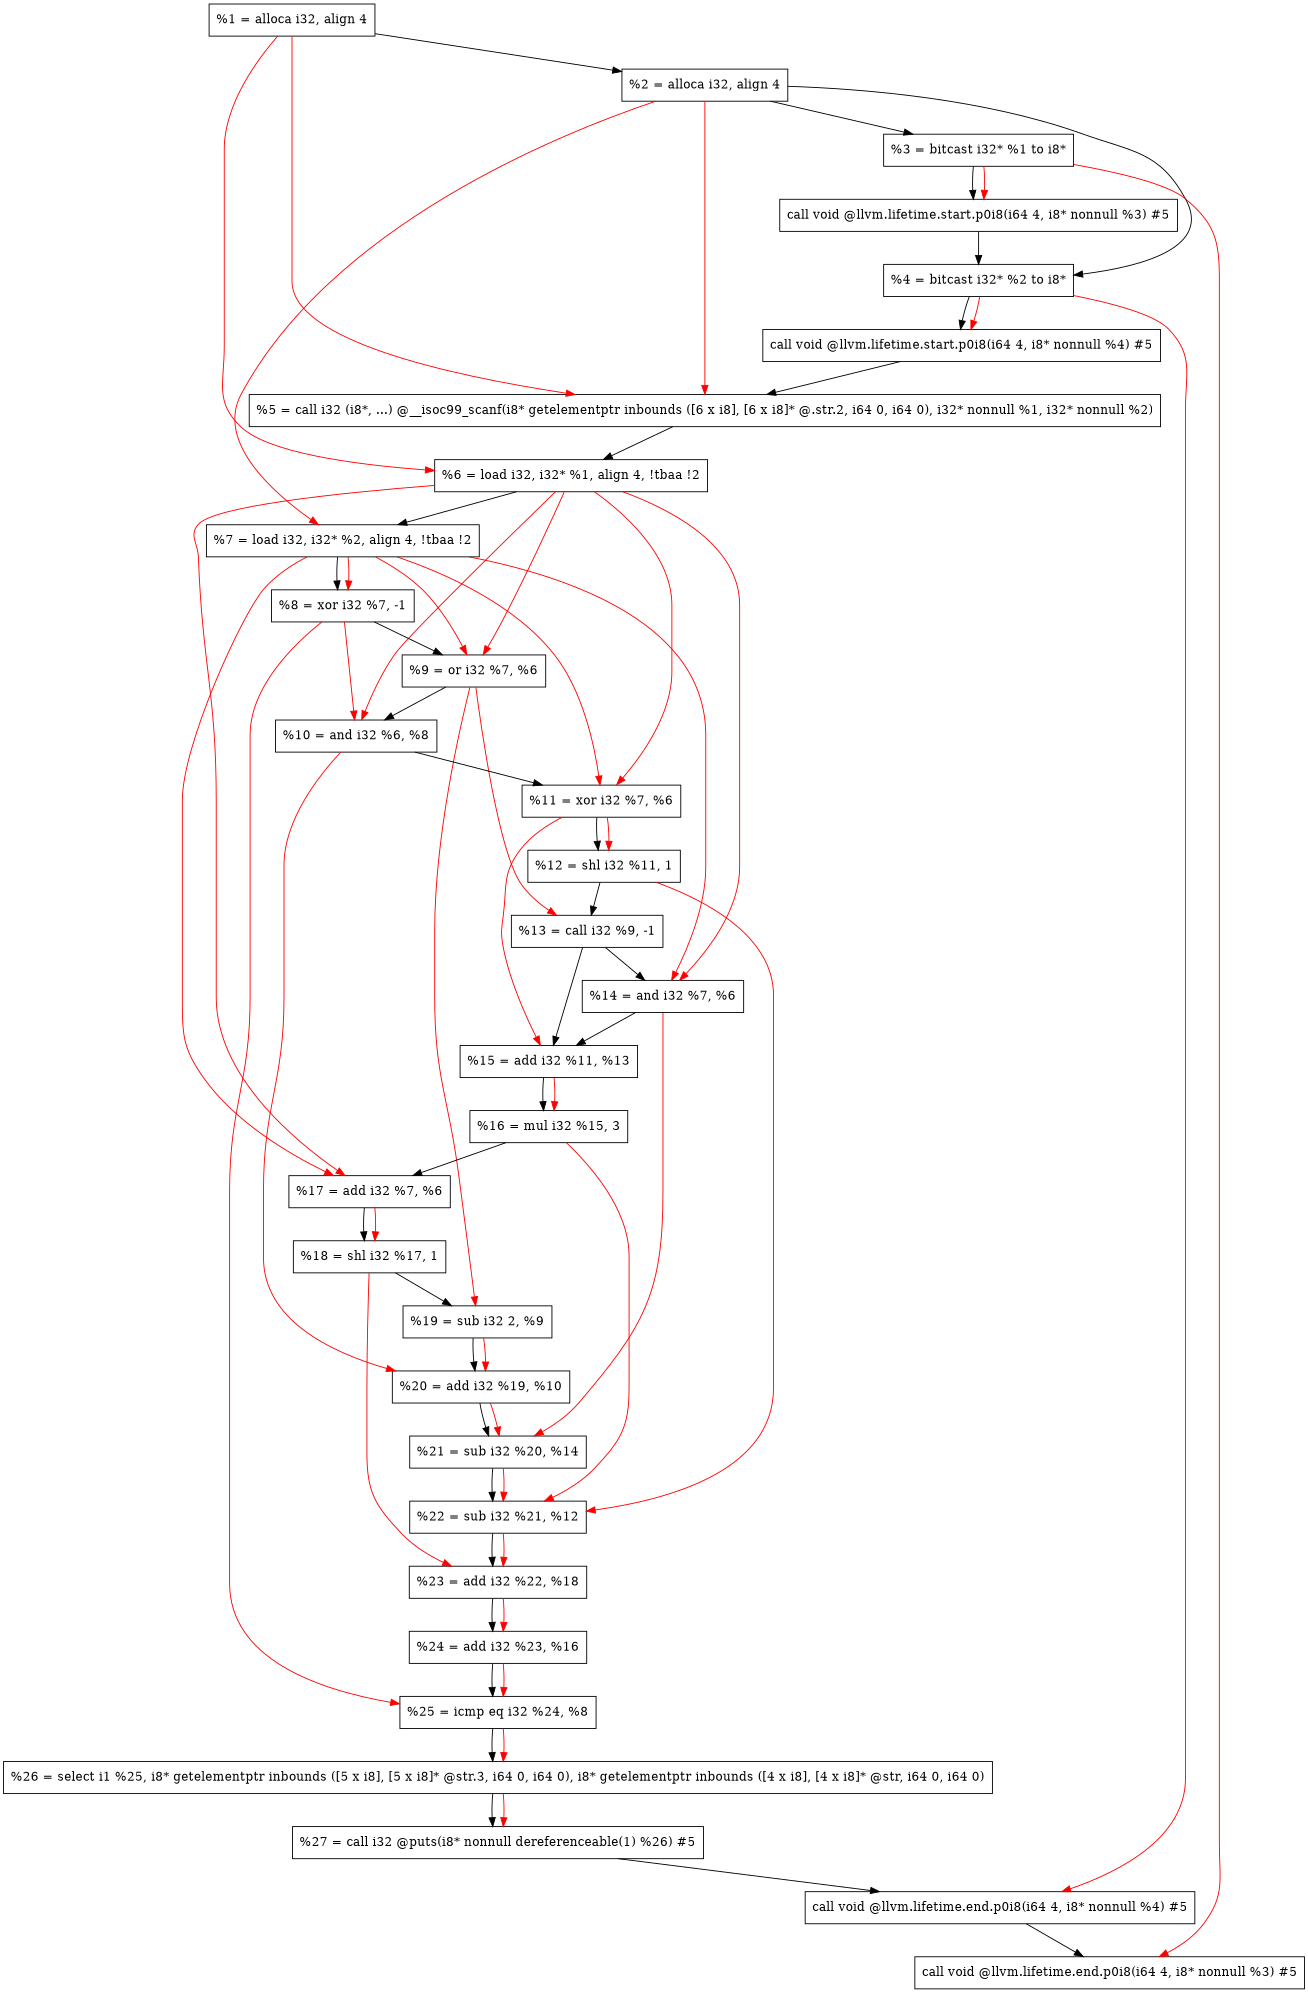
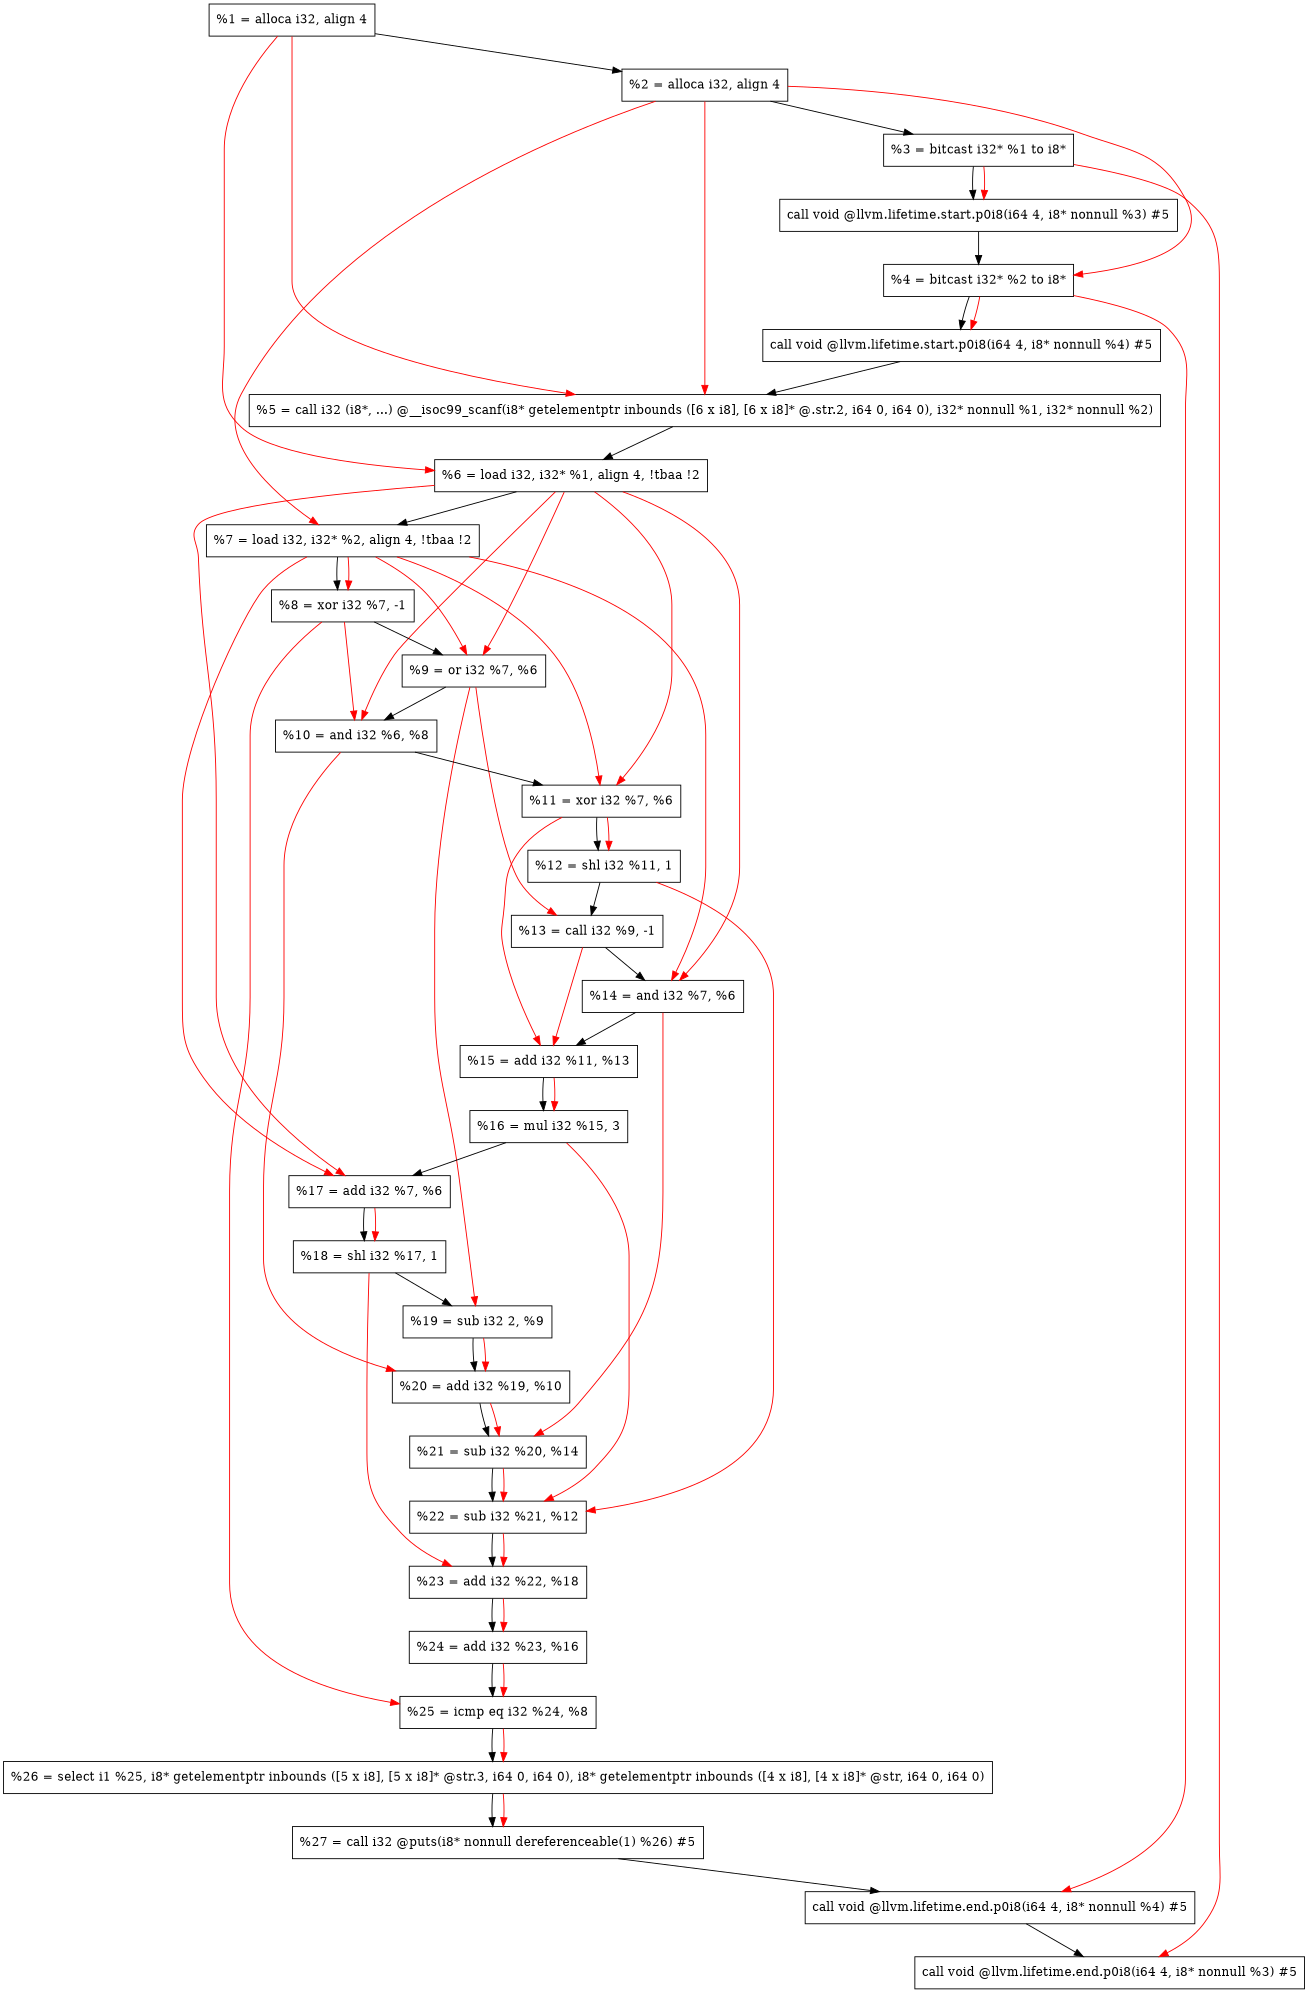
(1072, 131) -> (1072, 131)
(569, 992) -> (569, 992)
